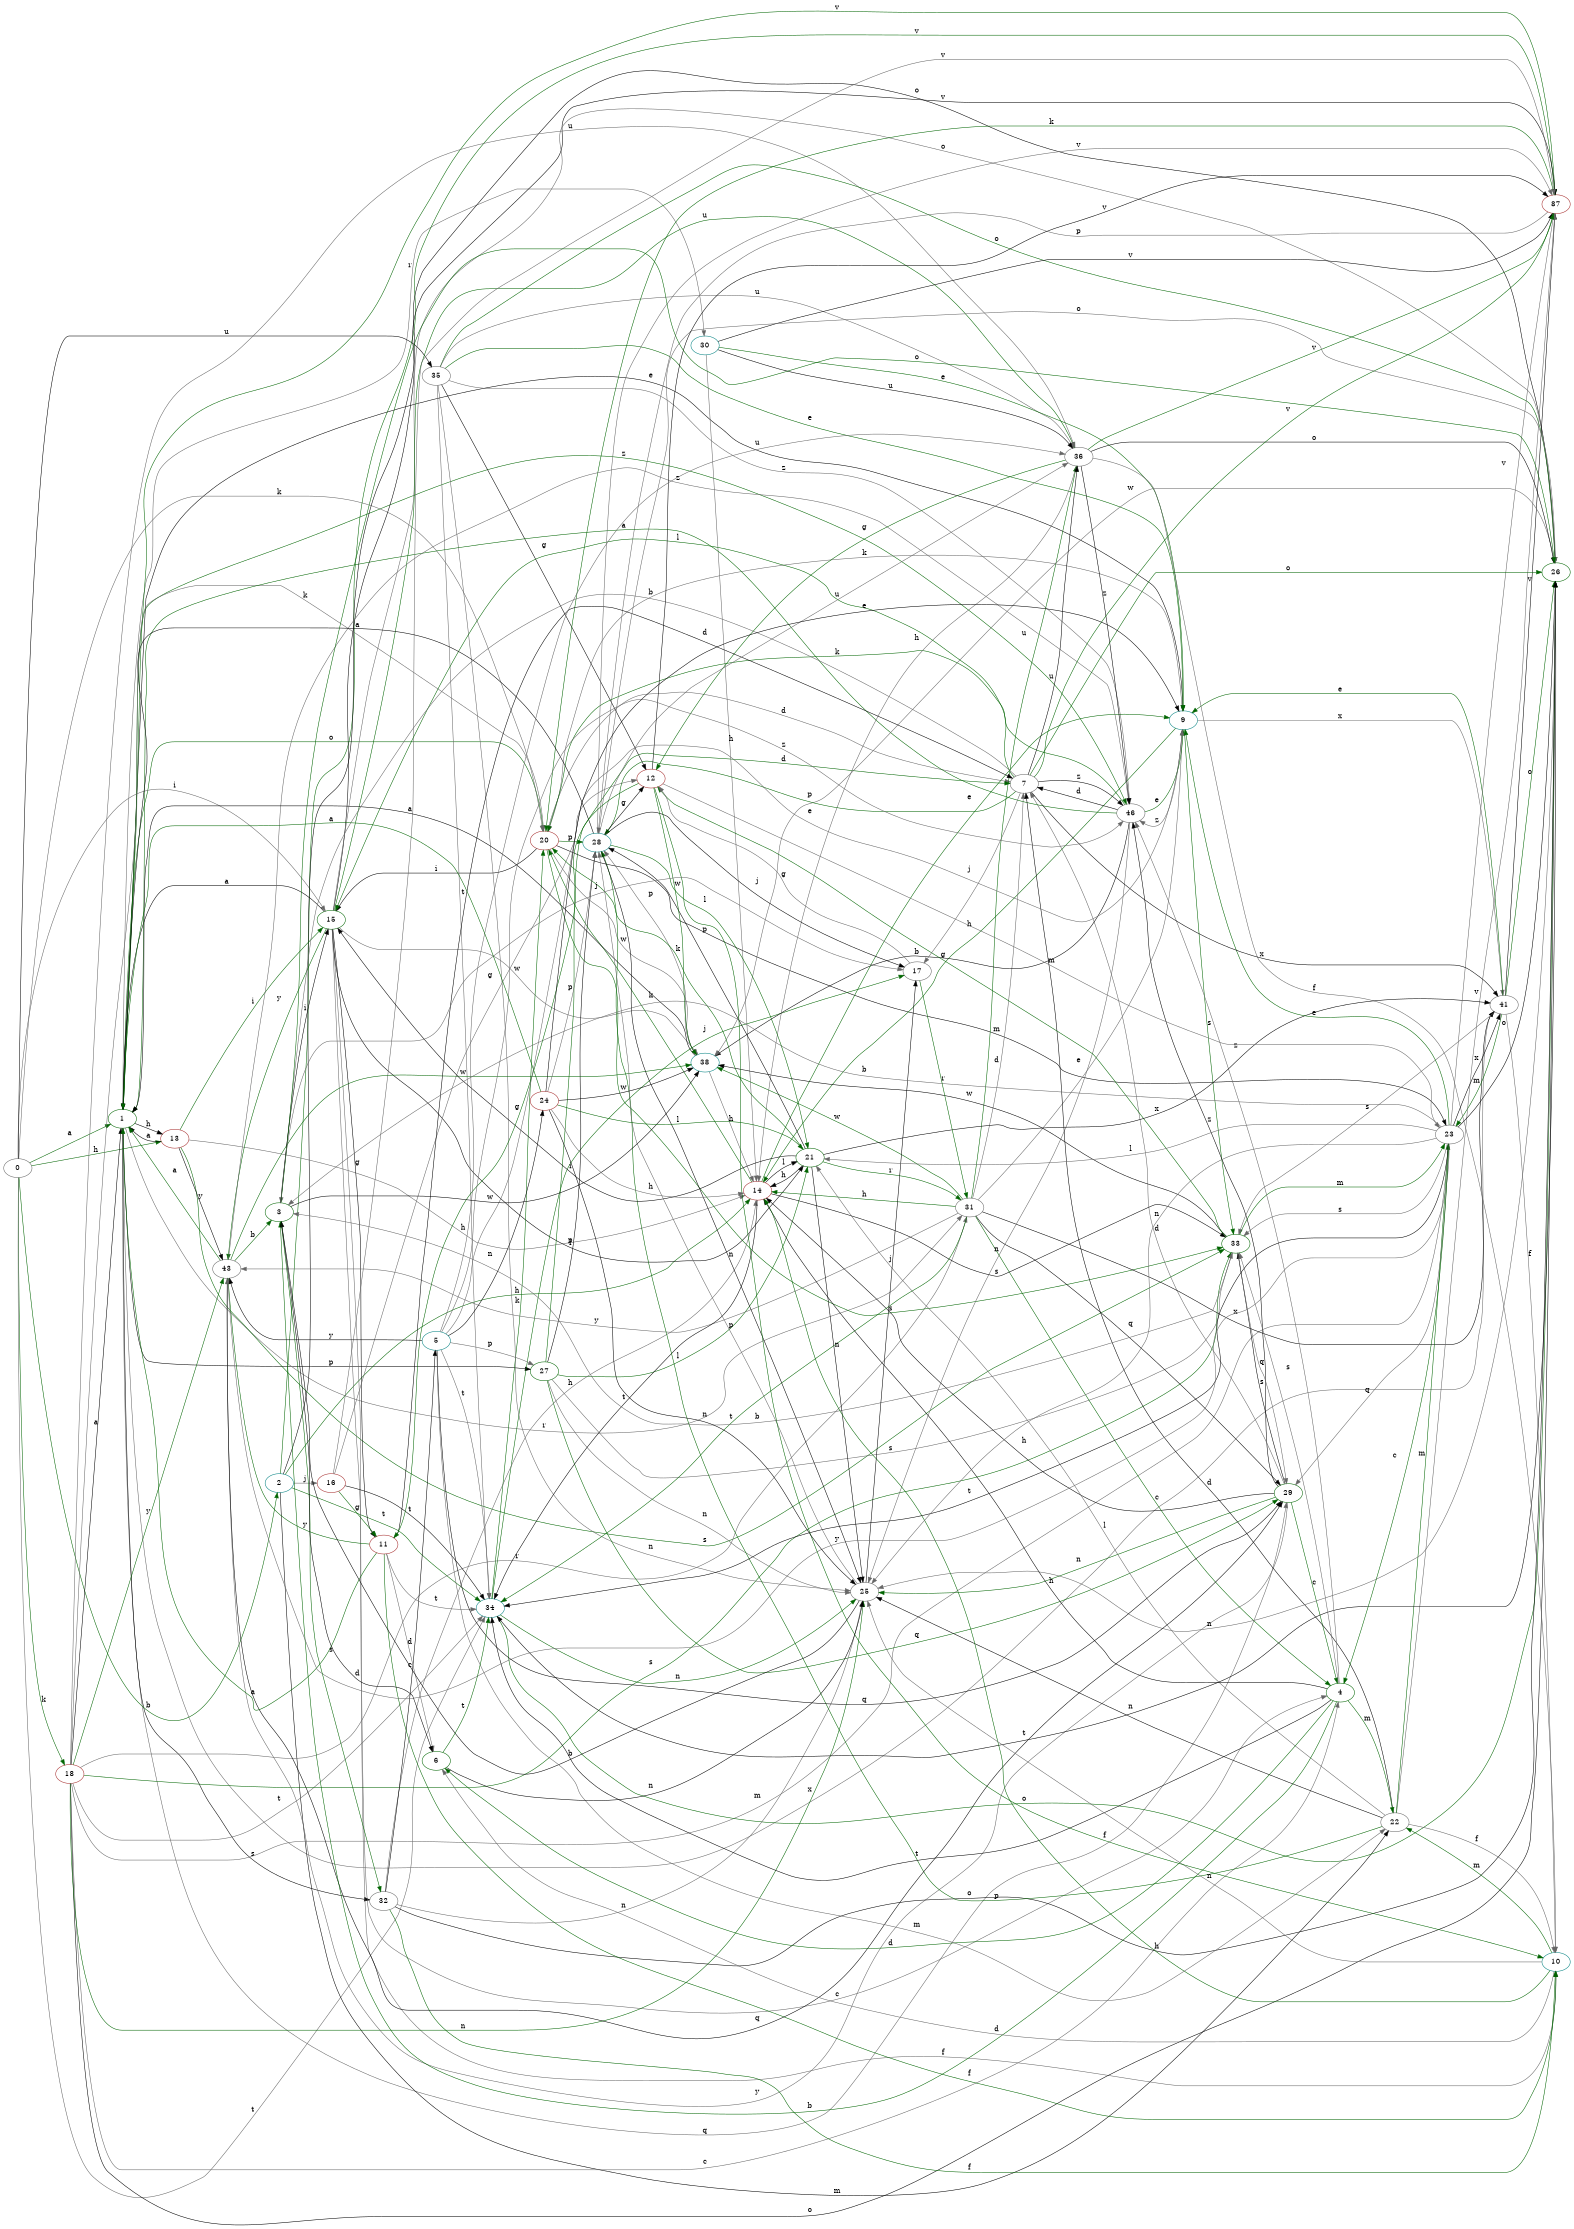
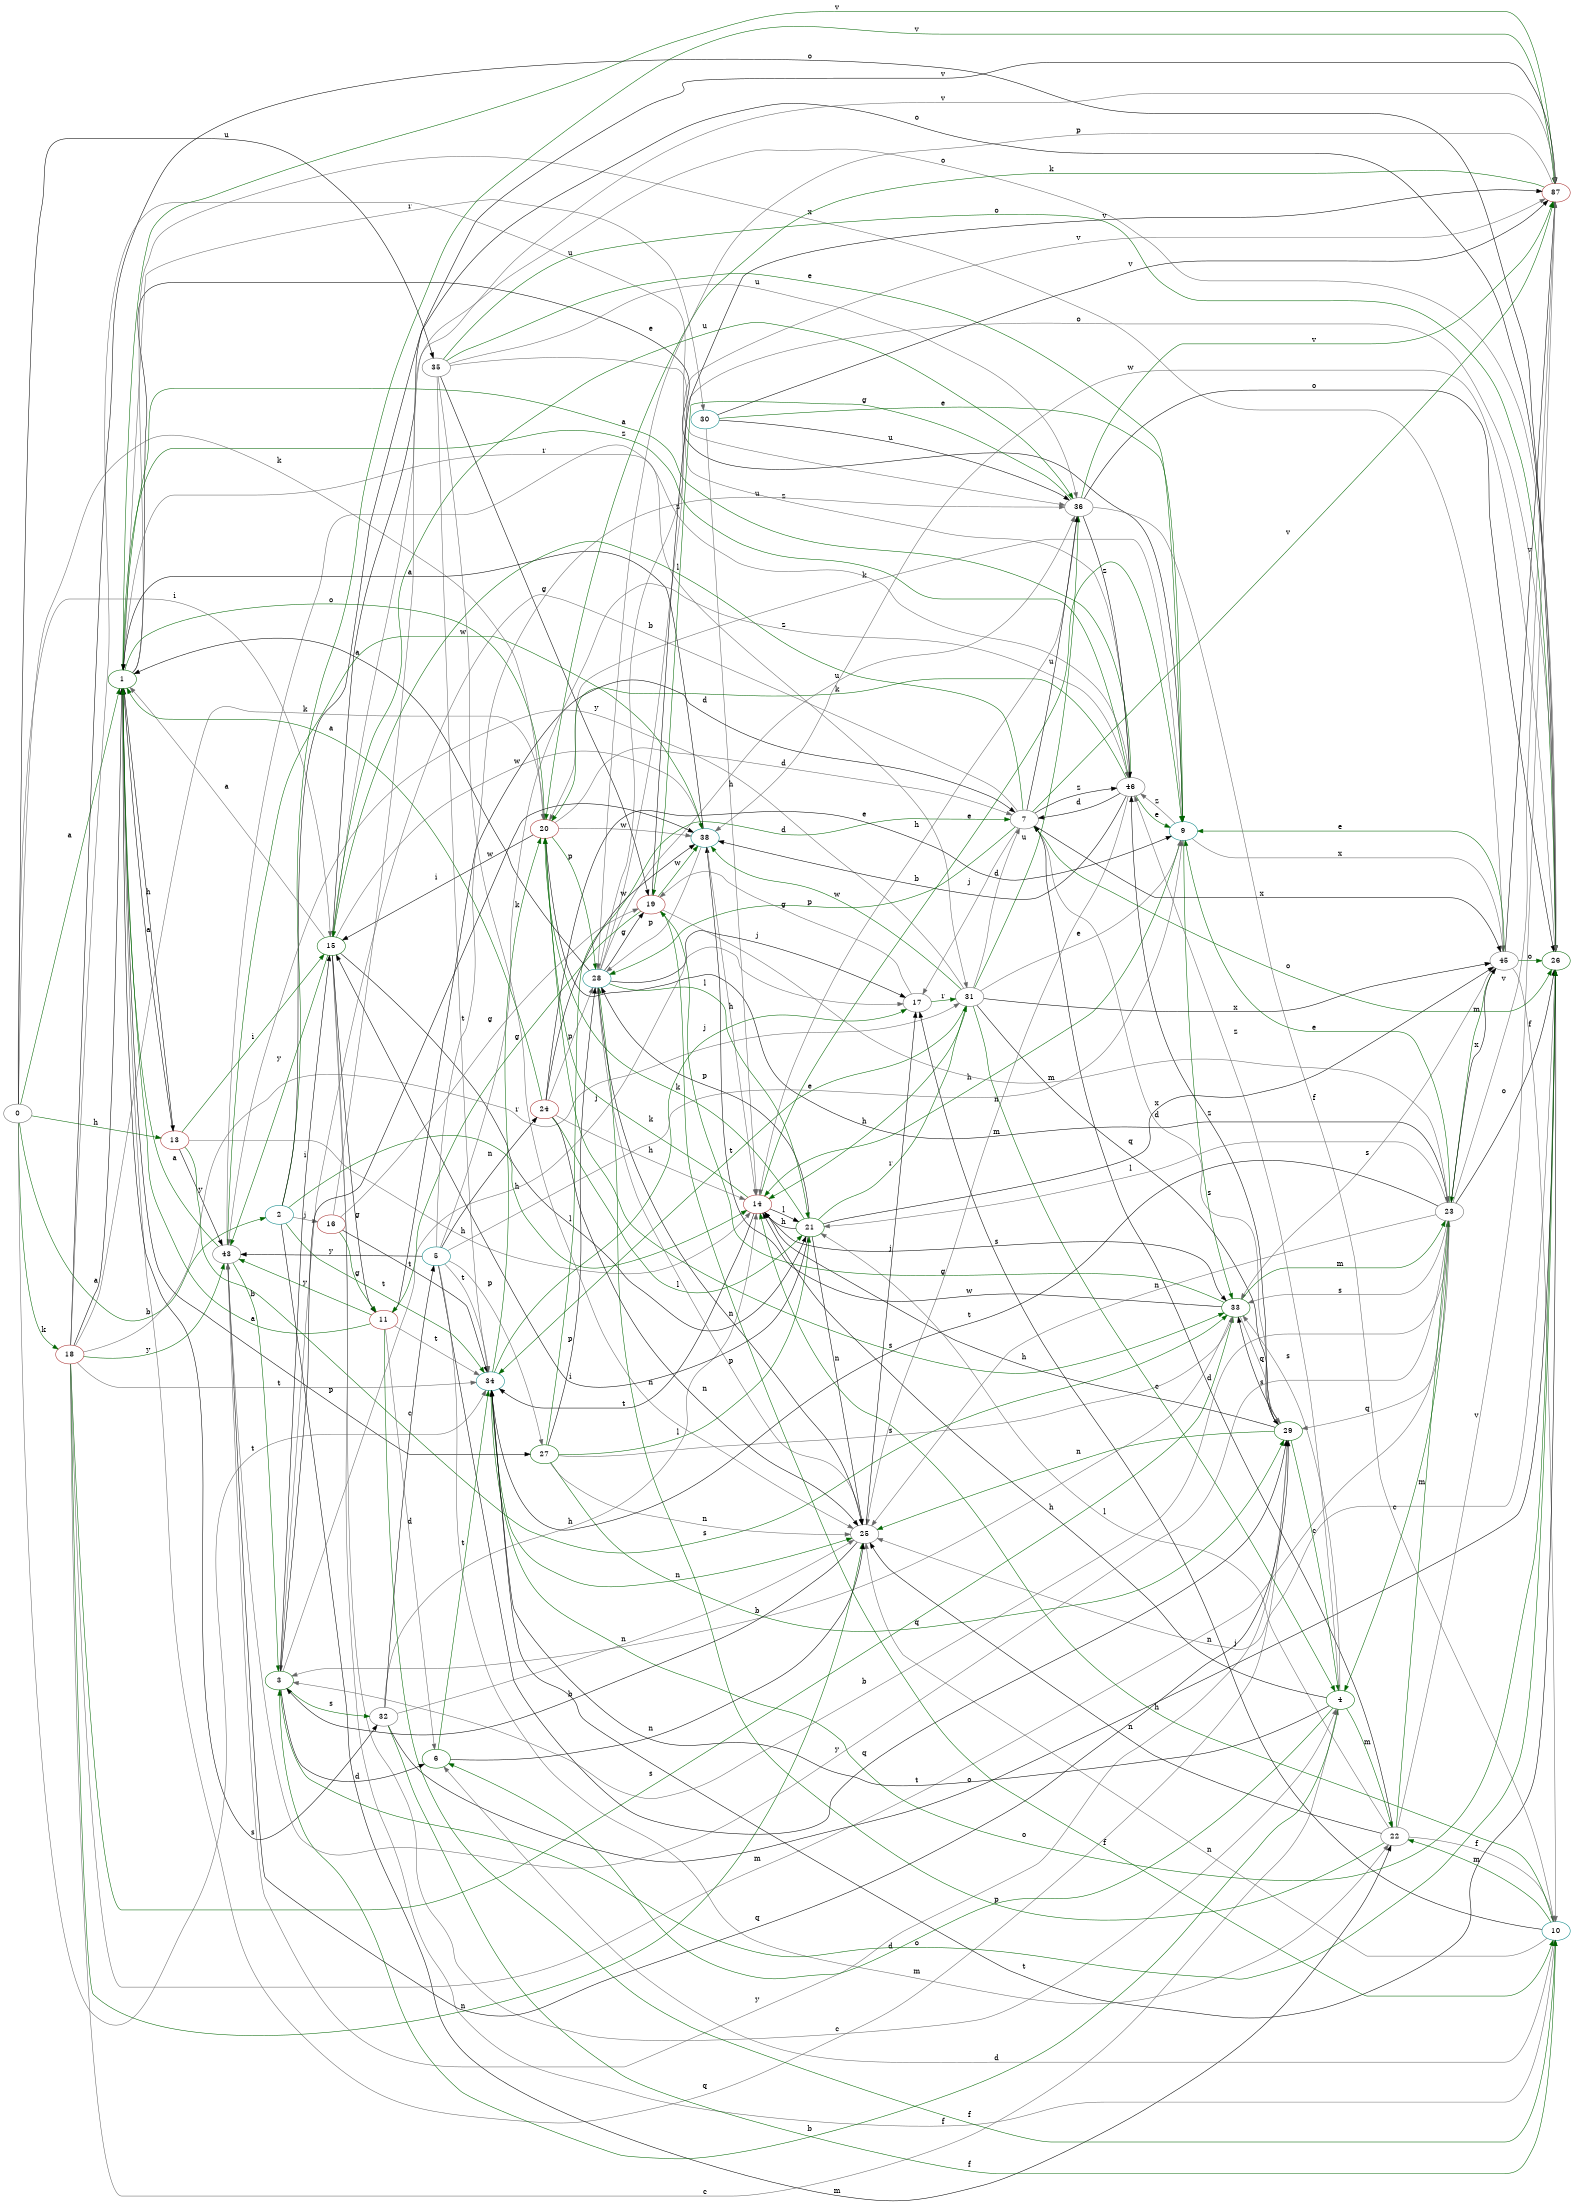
(651, 779) -> (651, 905)
(149, 911) -> (231, 813)
(1504, 1005) -> (1504, 961)
none -> (1183, 1560)
